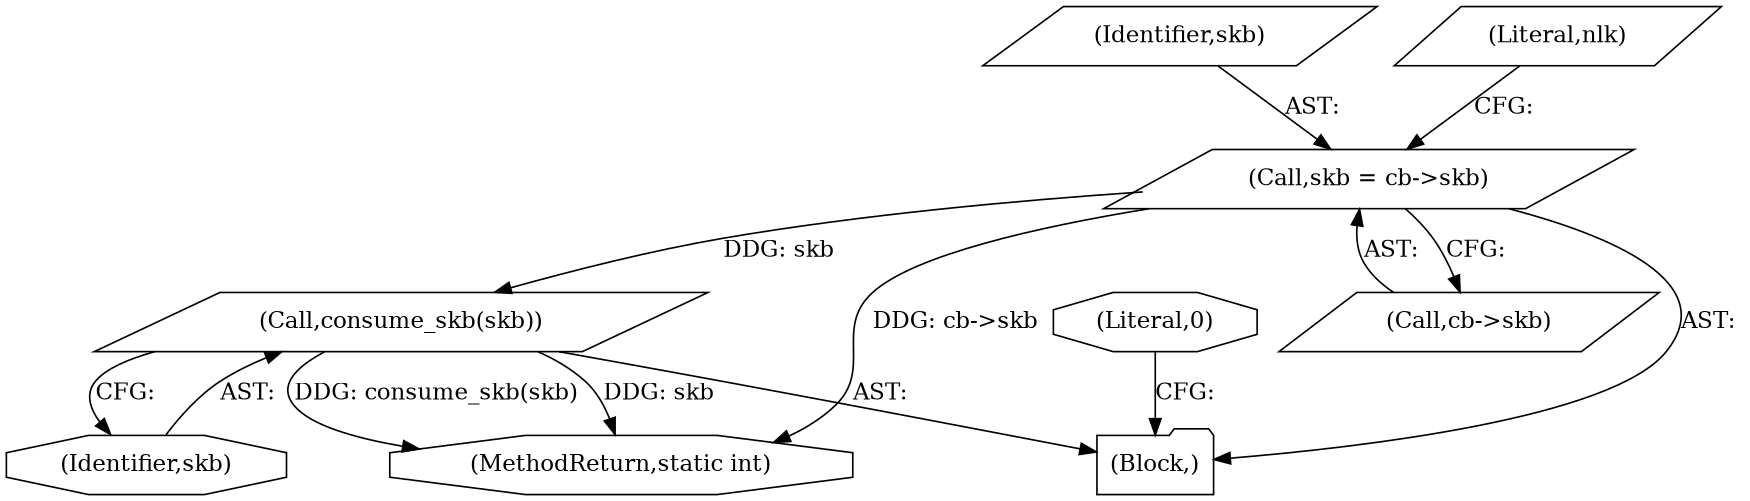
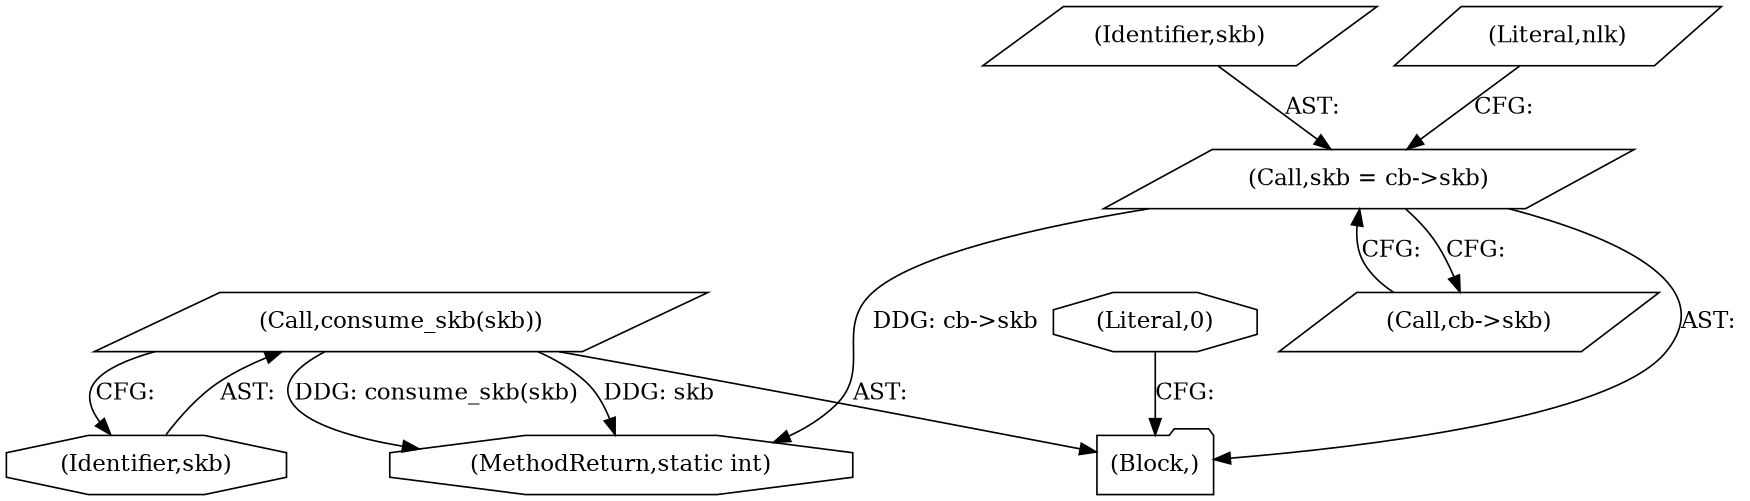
(824, 223) -> none
(1395, 251) -> (1395, 251)
